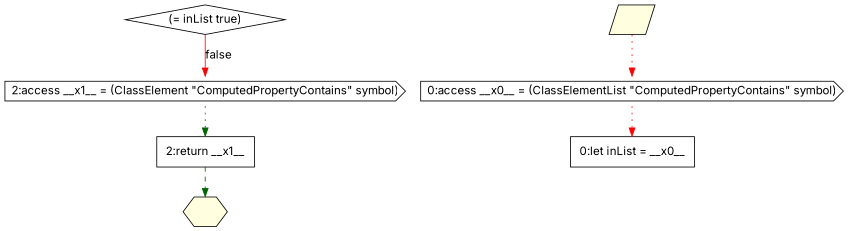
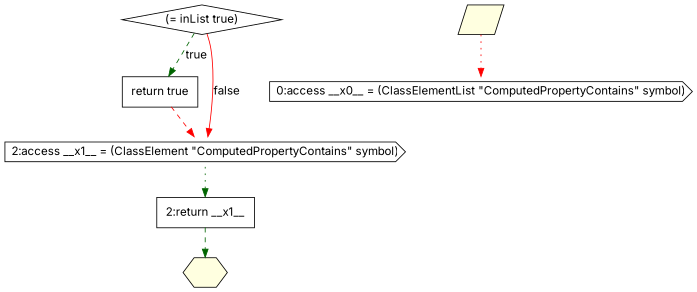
none -> (160, 92)
(632, 151) -> none
